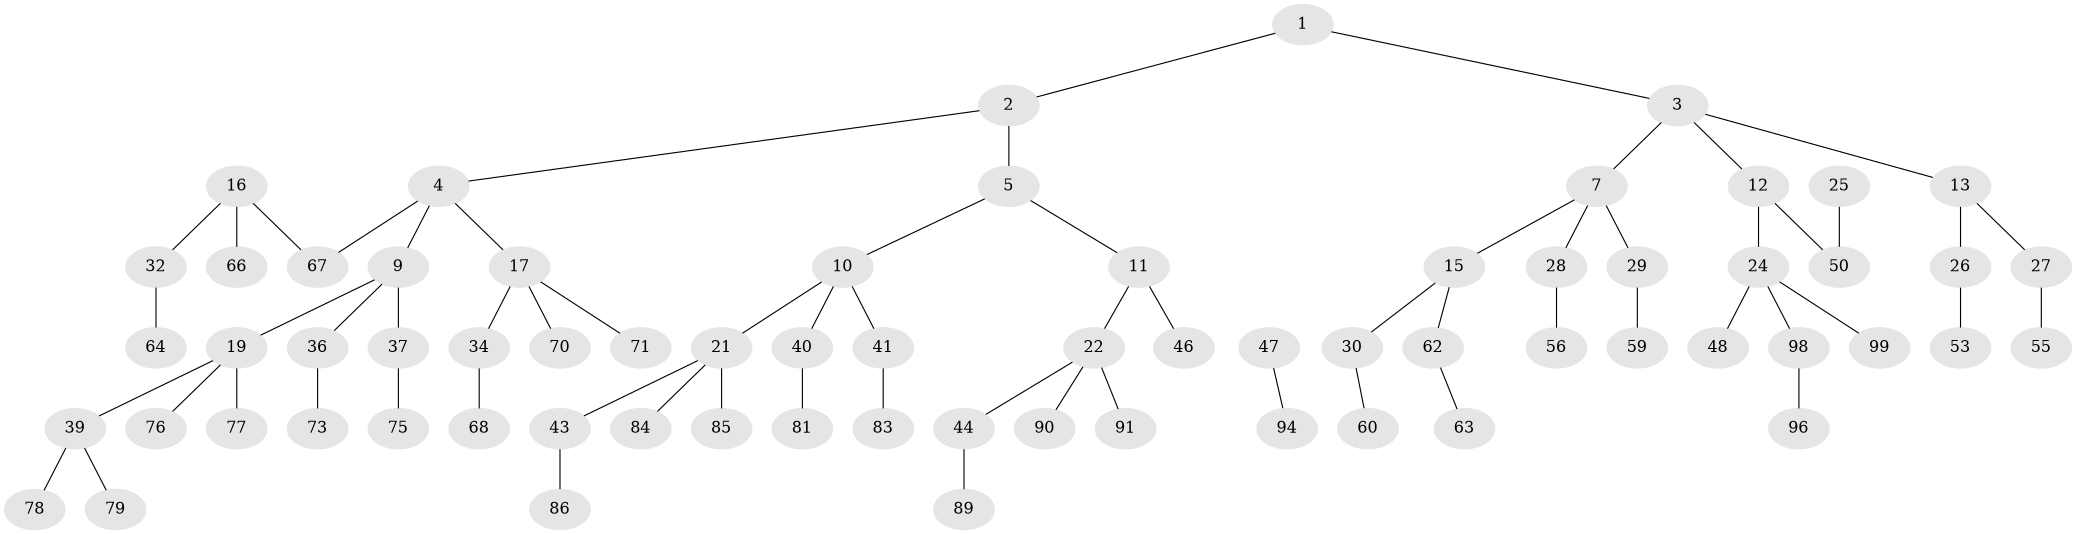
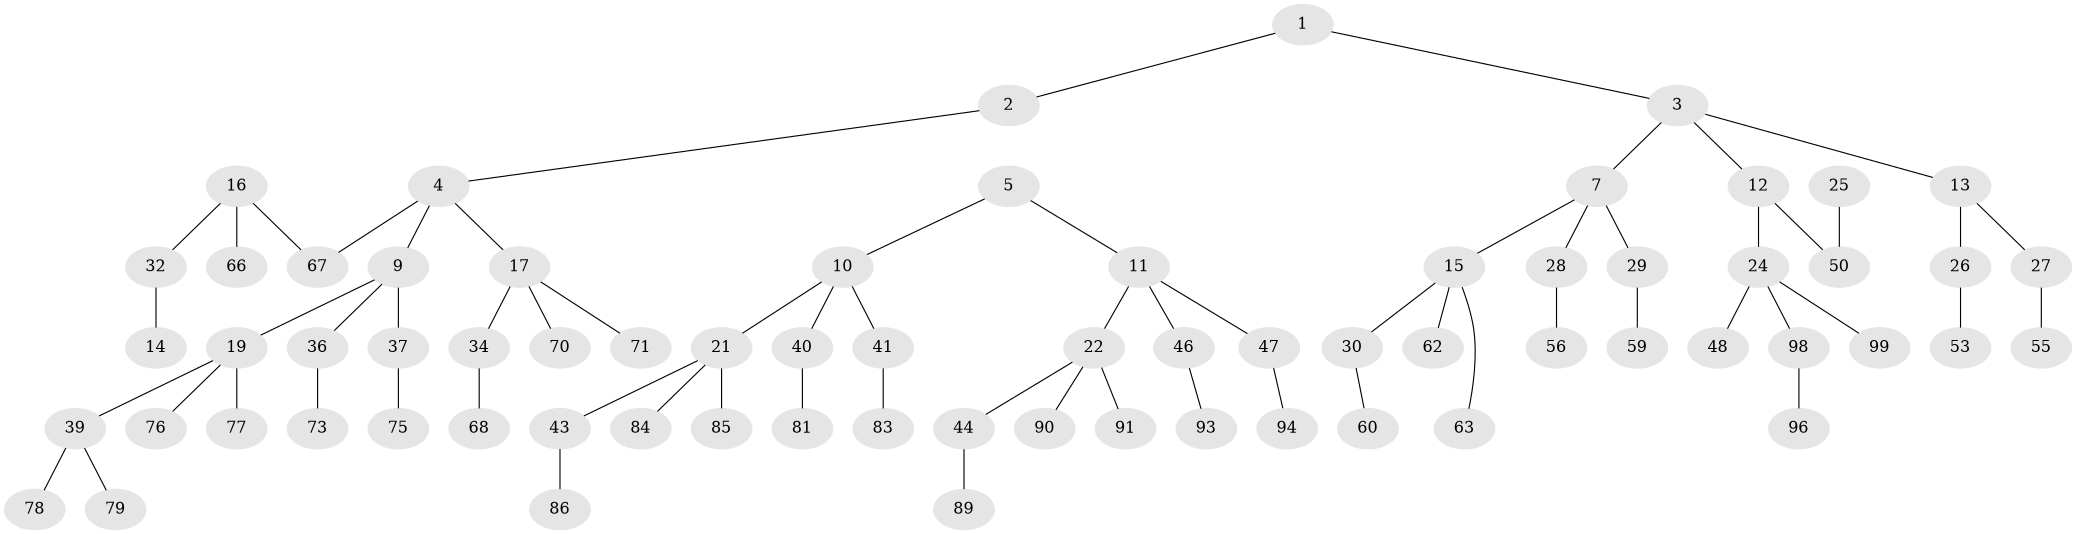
(1009, 146) -> none
none -> (1204, 307)
(156, 348) -> (156, 348)
(1449, 388) -> (1475, 347)
none -> (1206, 429)
